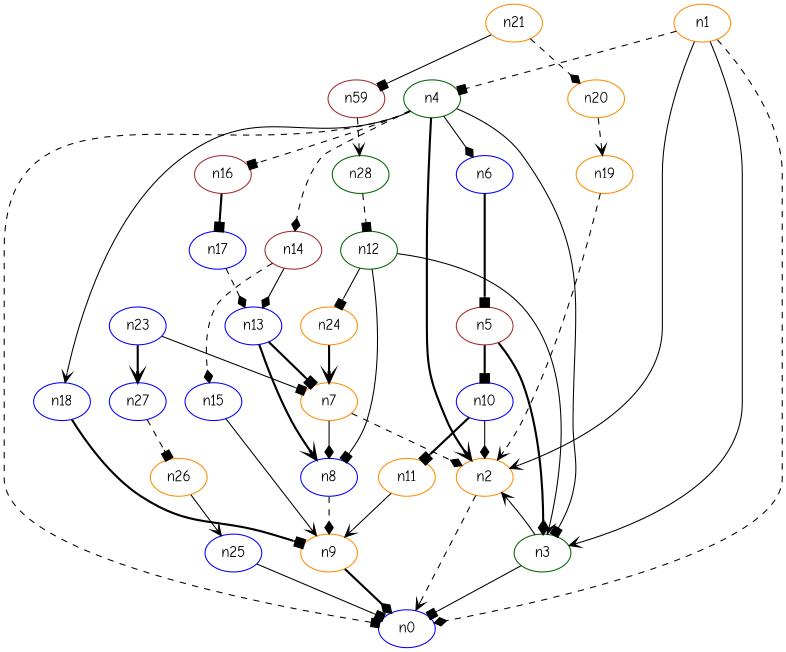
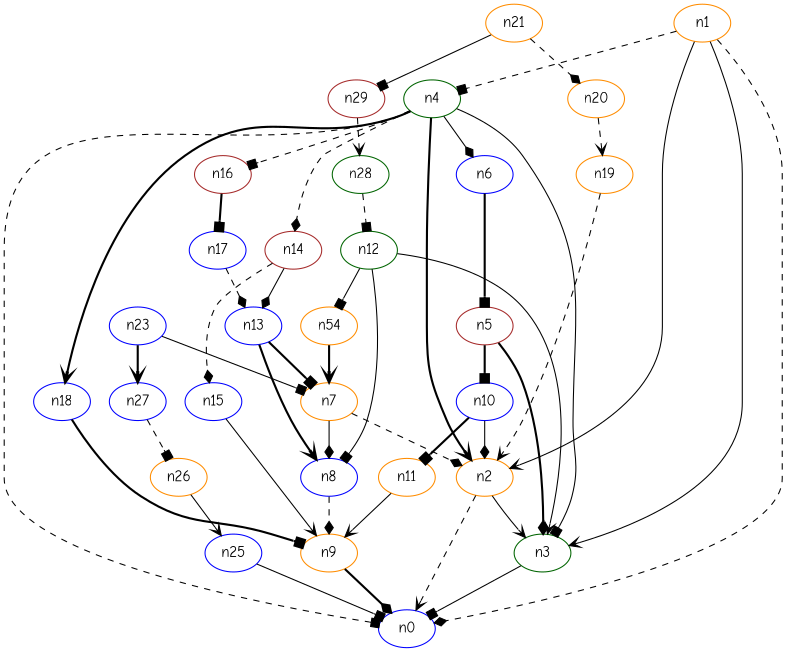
(356, 99) -> (356, 99)
(178, 161) -> (178, 161)
(329, 326) -> (329, 326)
(522, 517) -> (505, 513)
